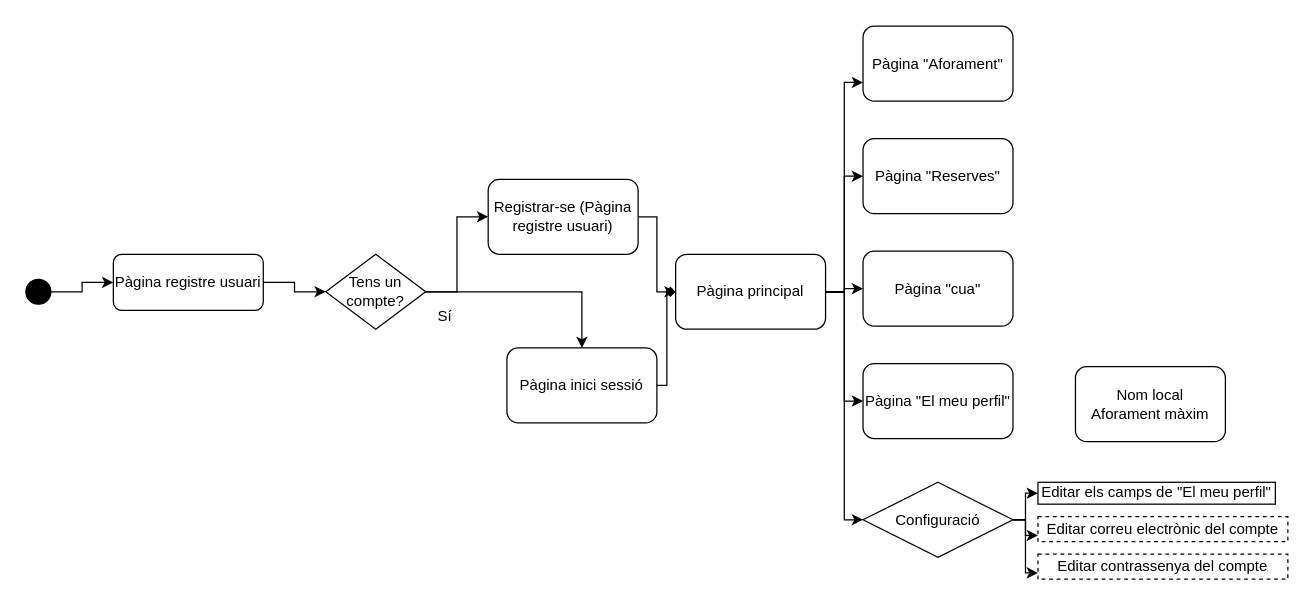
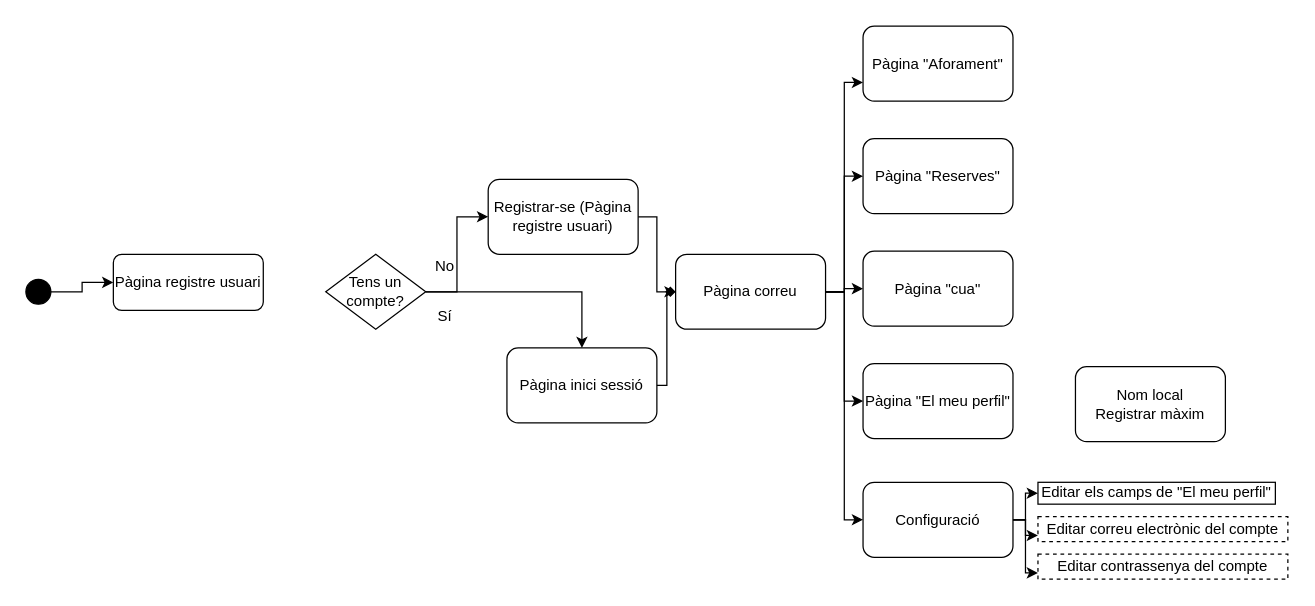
none -> (444, 267)
(294, 283) -> none
(751, 292) -> (751, 292)
(1151, 404) -> (1151, 404)
(938, 520) -> (938, 520)
